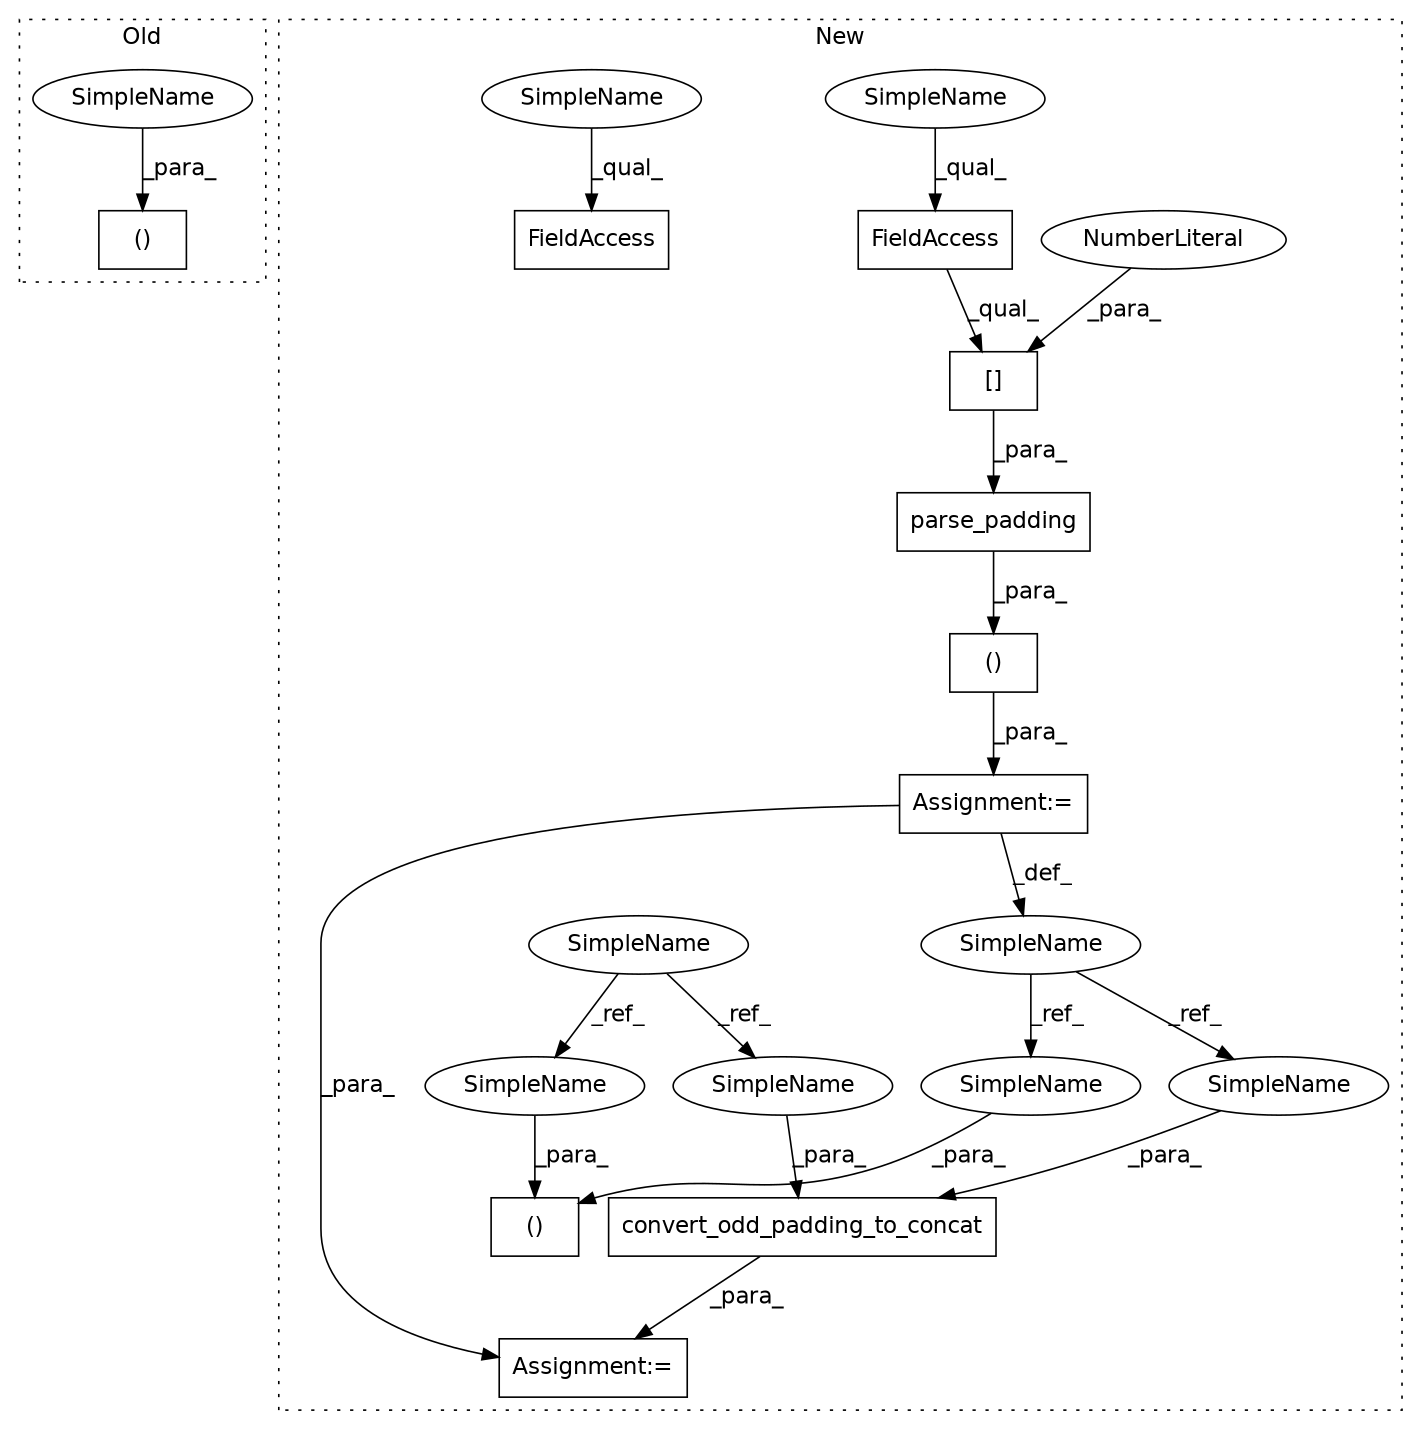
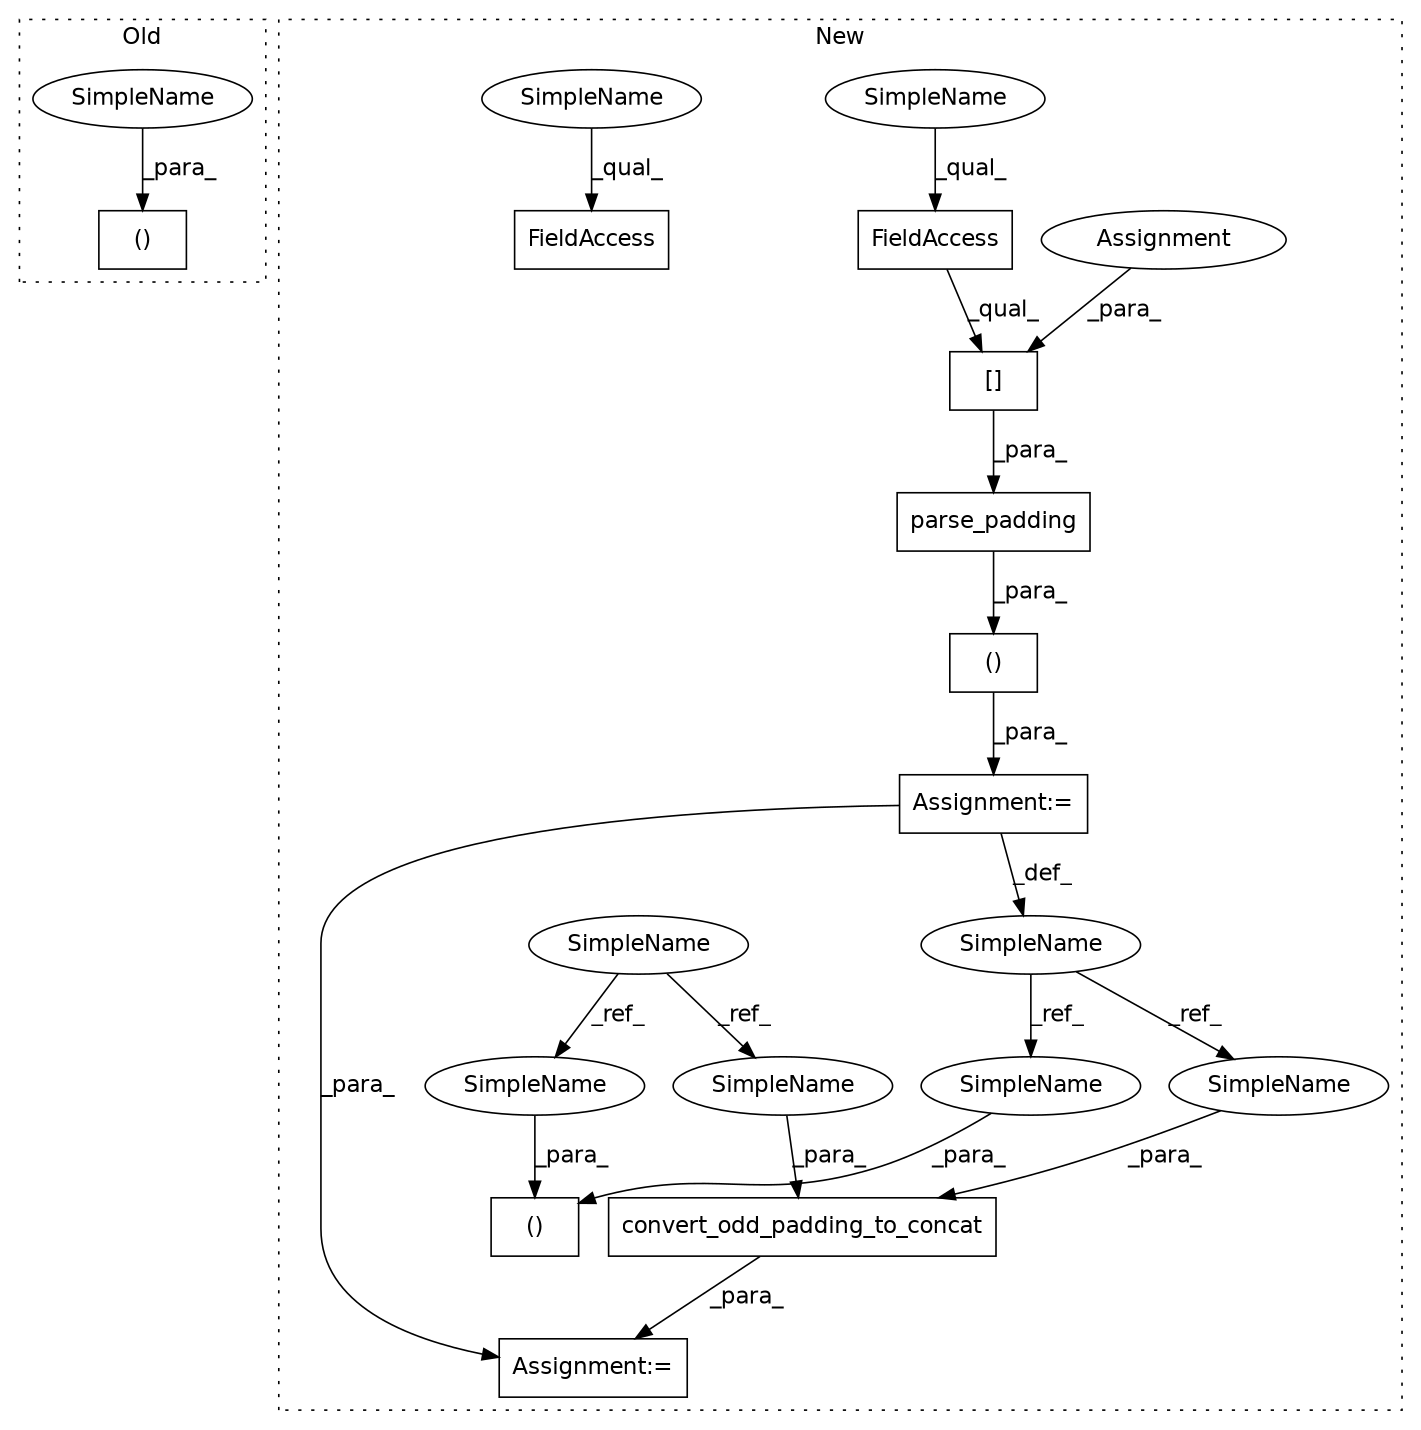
(1164, 240) -> (1164, 240)
